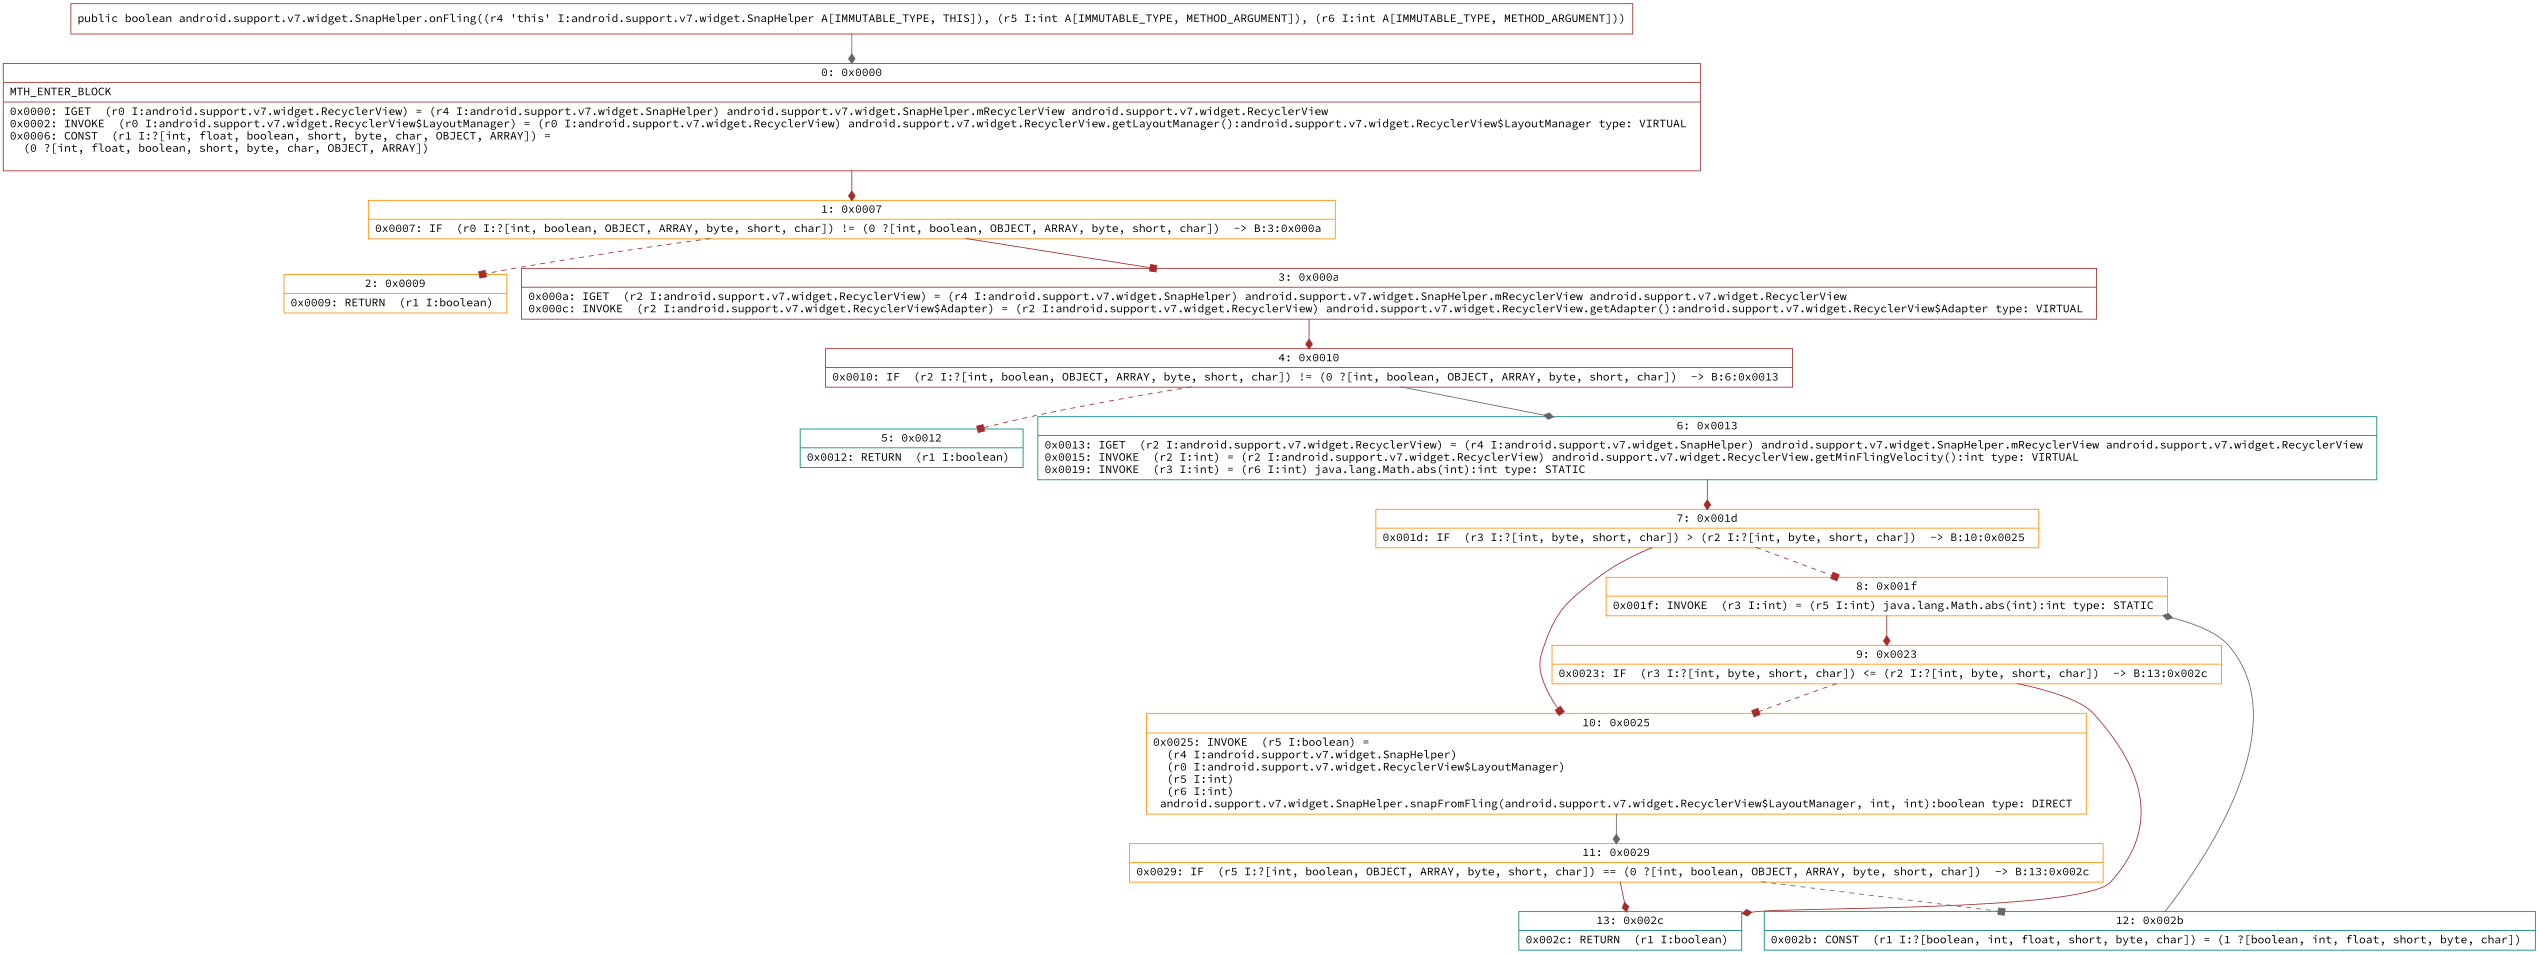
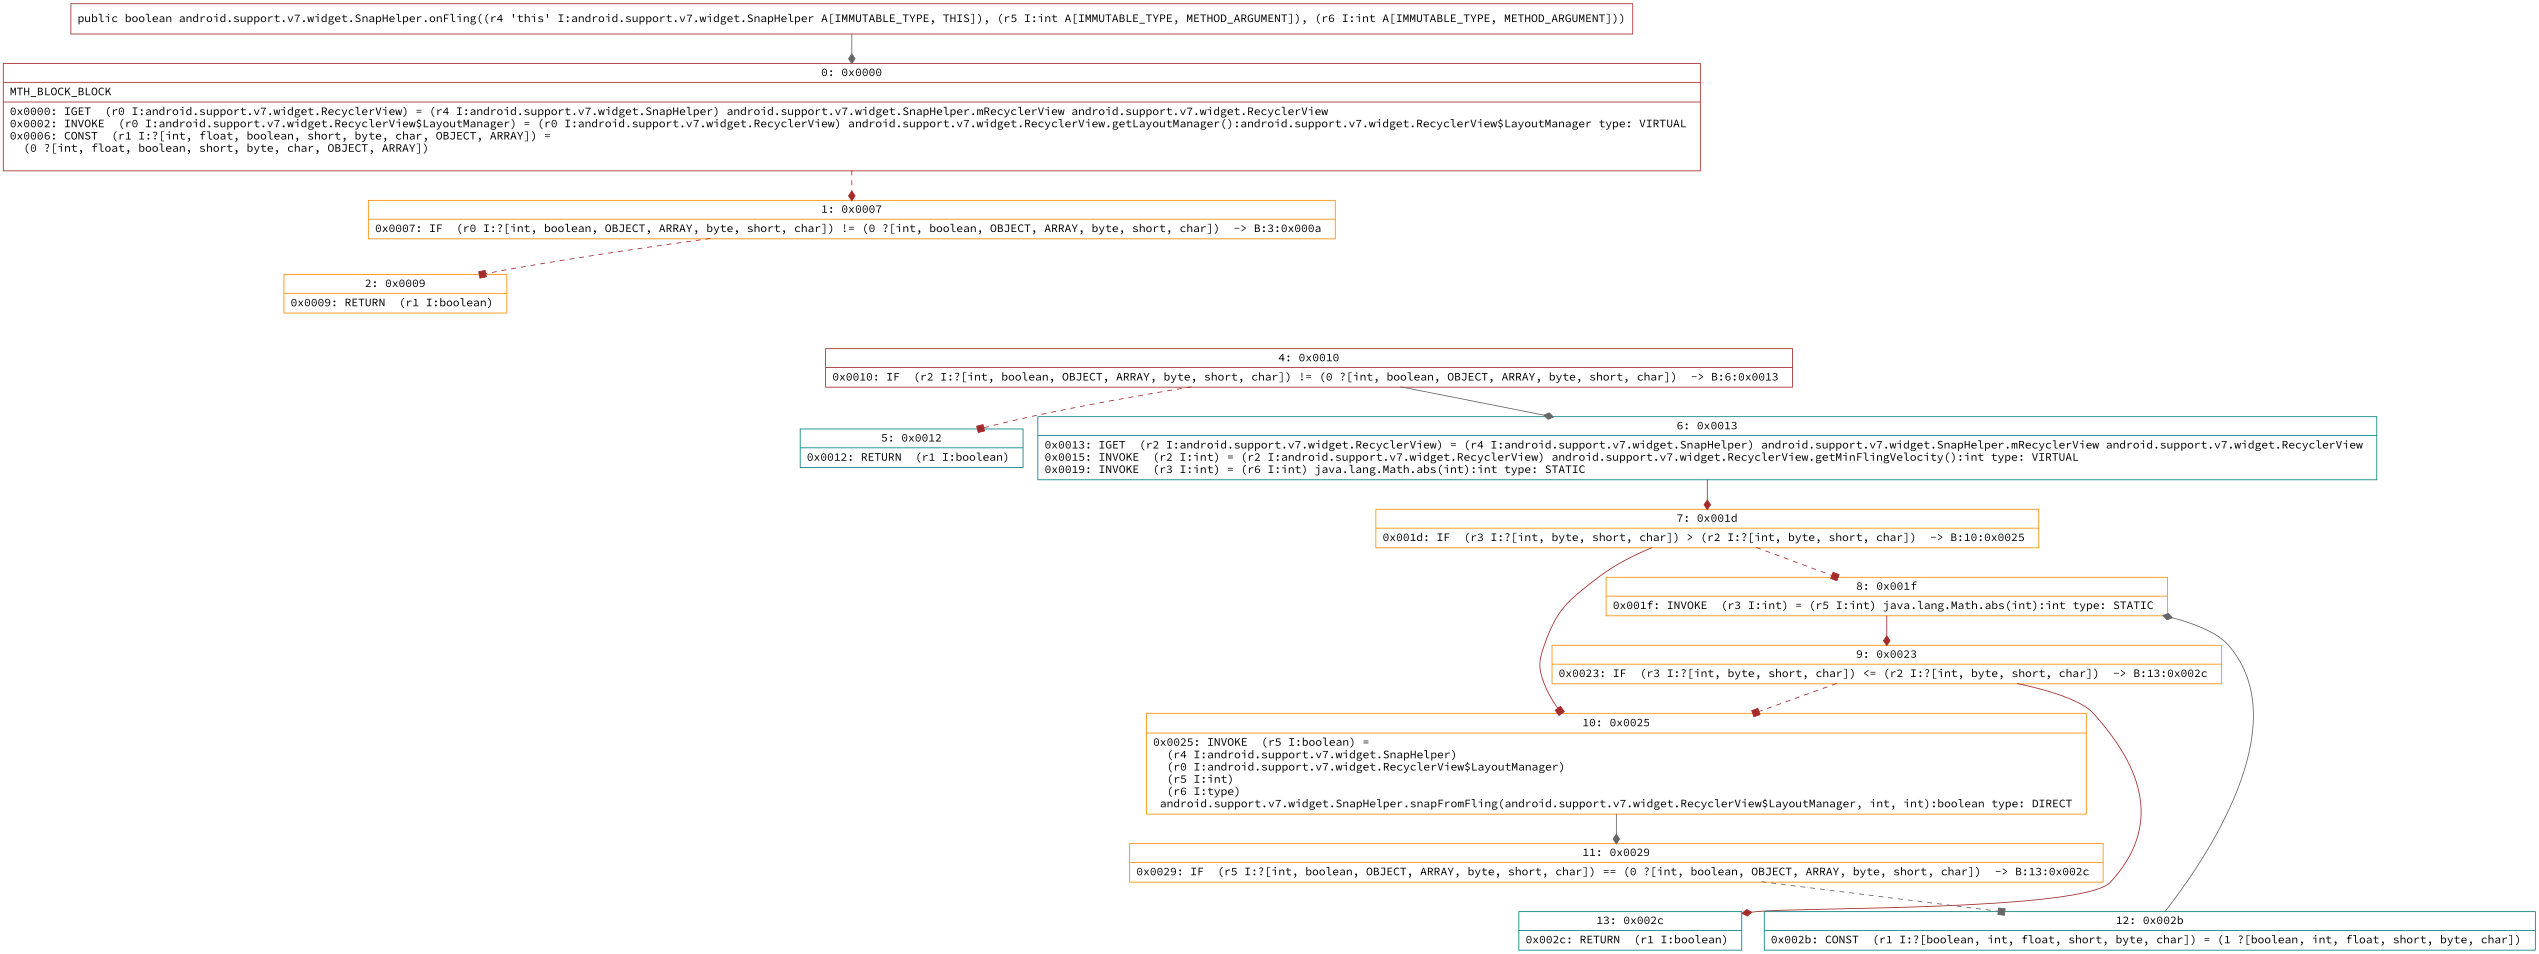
(61, 92) -> (61, 92)
(852, 181) -> (852, 181)
(1309, 294) -> none
(1194, 792) -> (1197, 792)
(1622, 892) -> none
